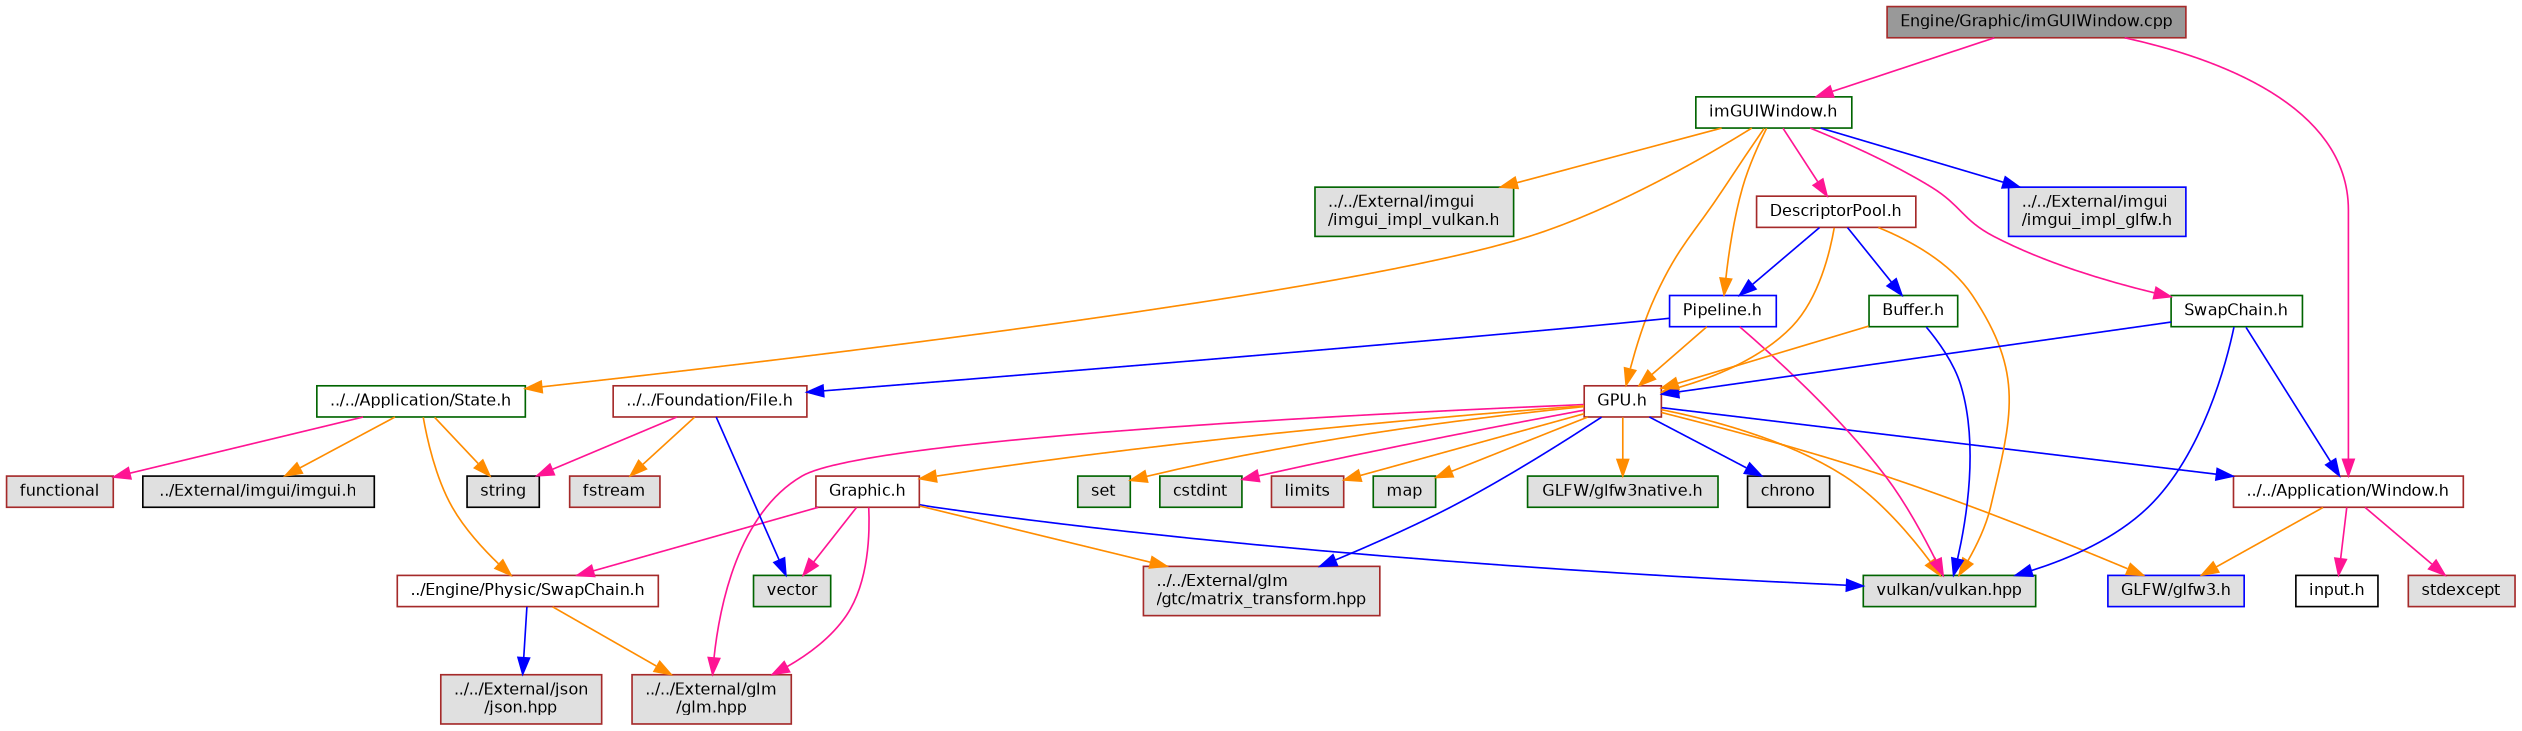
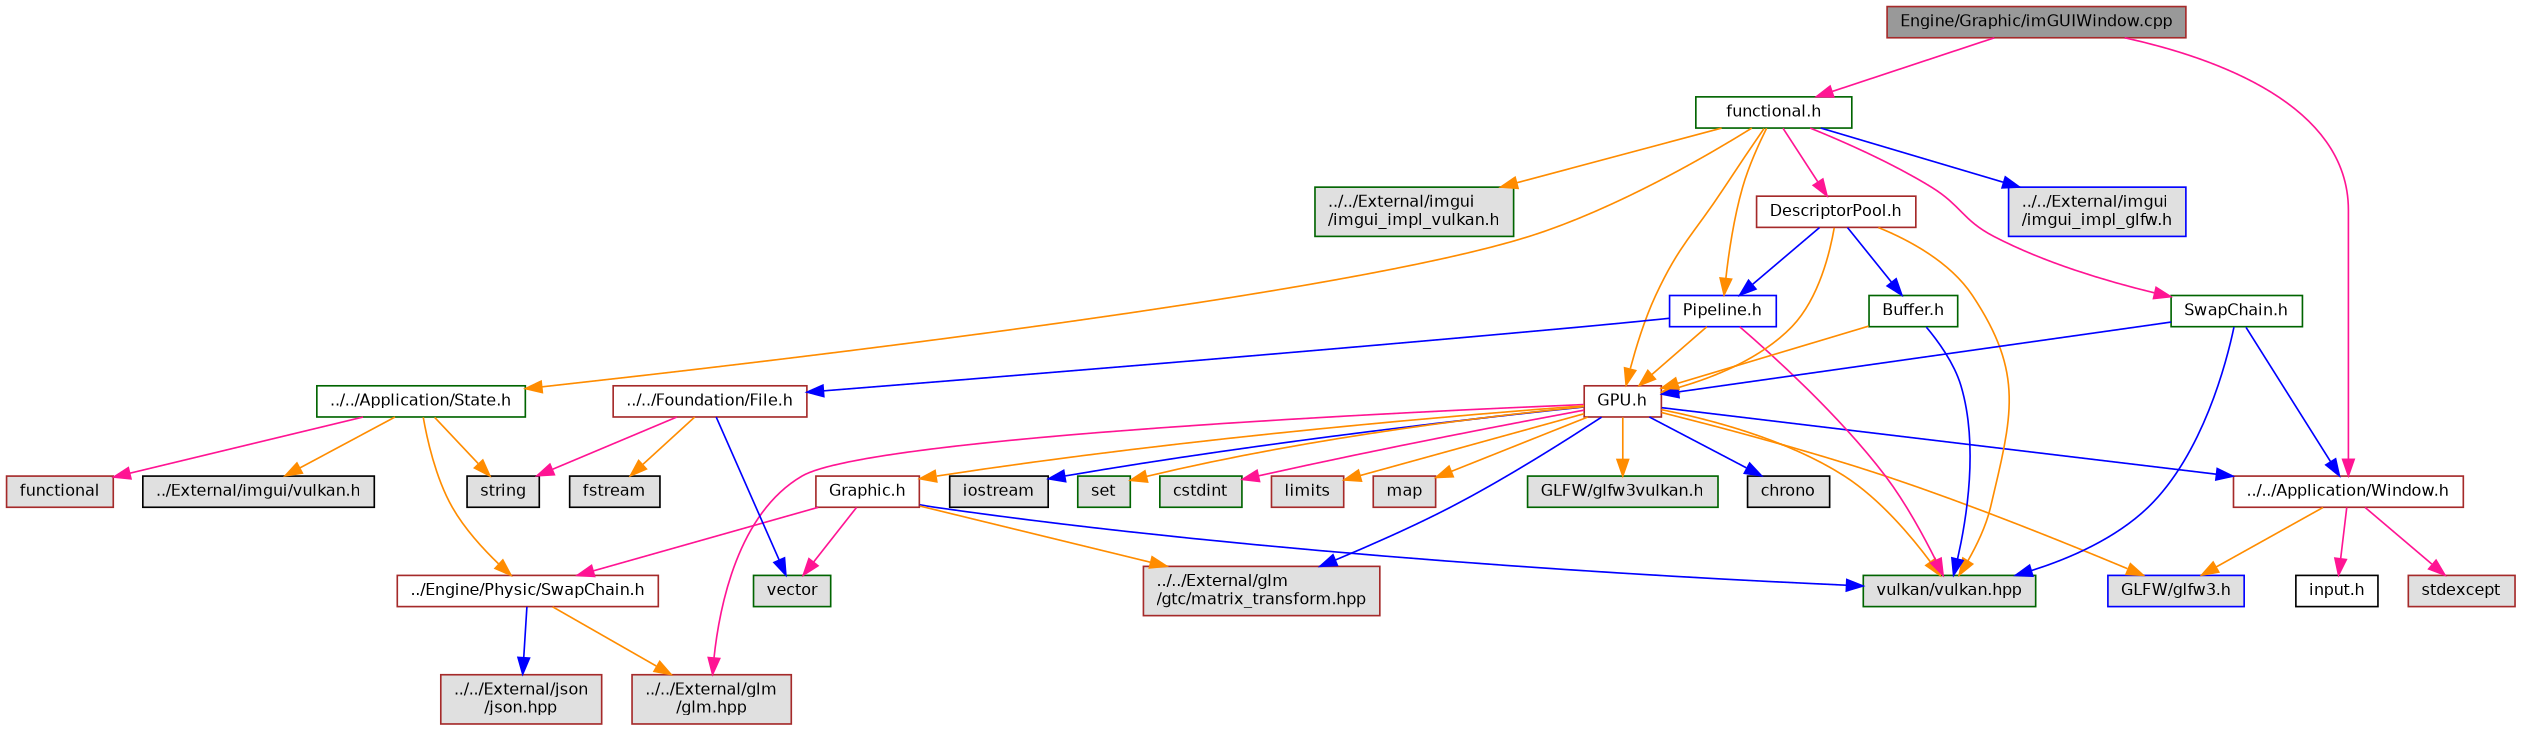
(1774, 112) -> (1774, 112)
(259, 492) -> (259, 492)
(615, 492) -> (615, 492)
none -> (999, 492)
(1404, 492) -> (1404, 492)
(1623, 492) -> (1623, 492)
(854, 601) -> none
